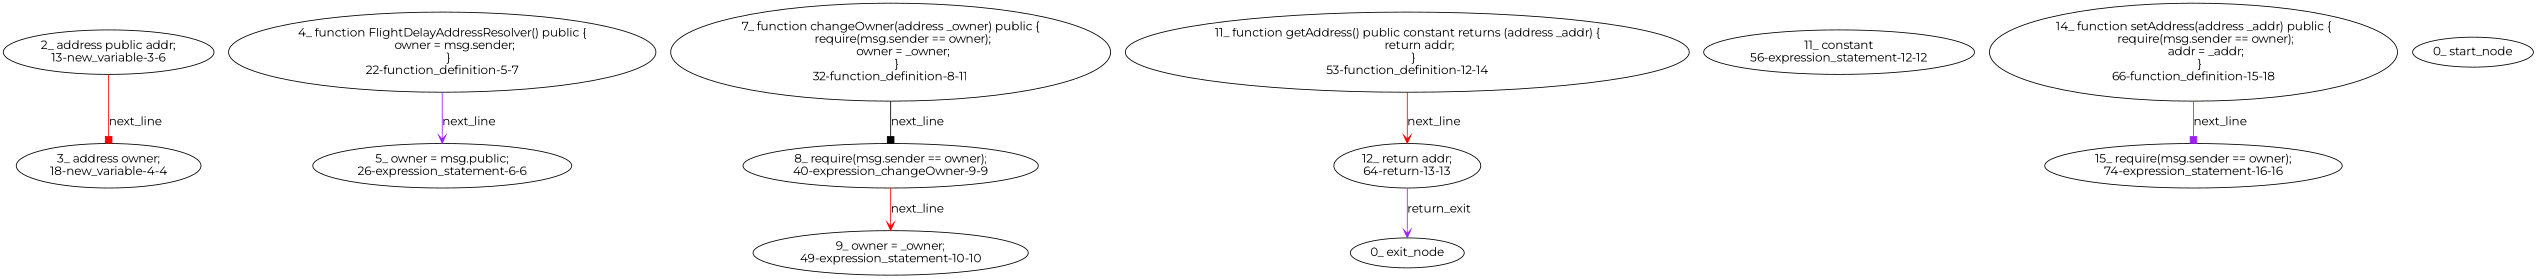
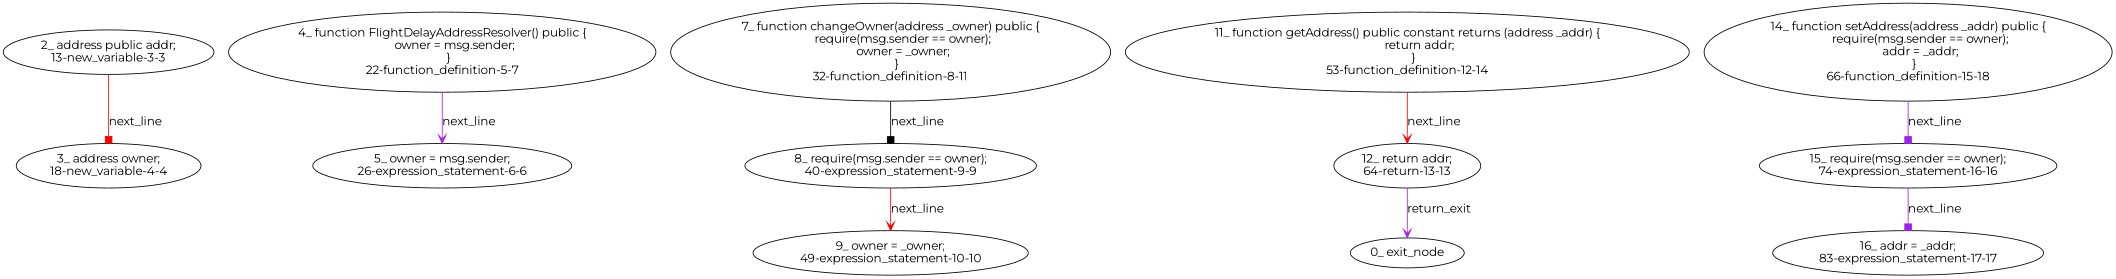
(109, 52) -> (109, 52)
(1839, 52) -> none
(2473, 52) -> none
(442, 166) -> (442, 166)
(891, 166) -> (891, 166)
none -> (1908, 253)
